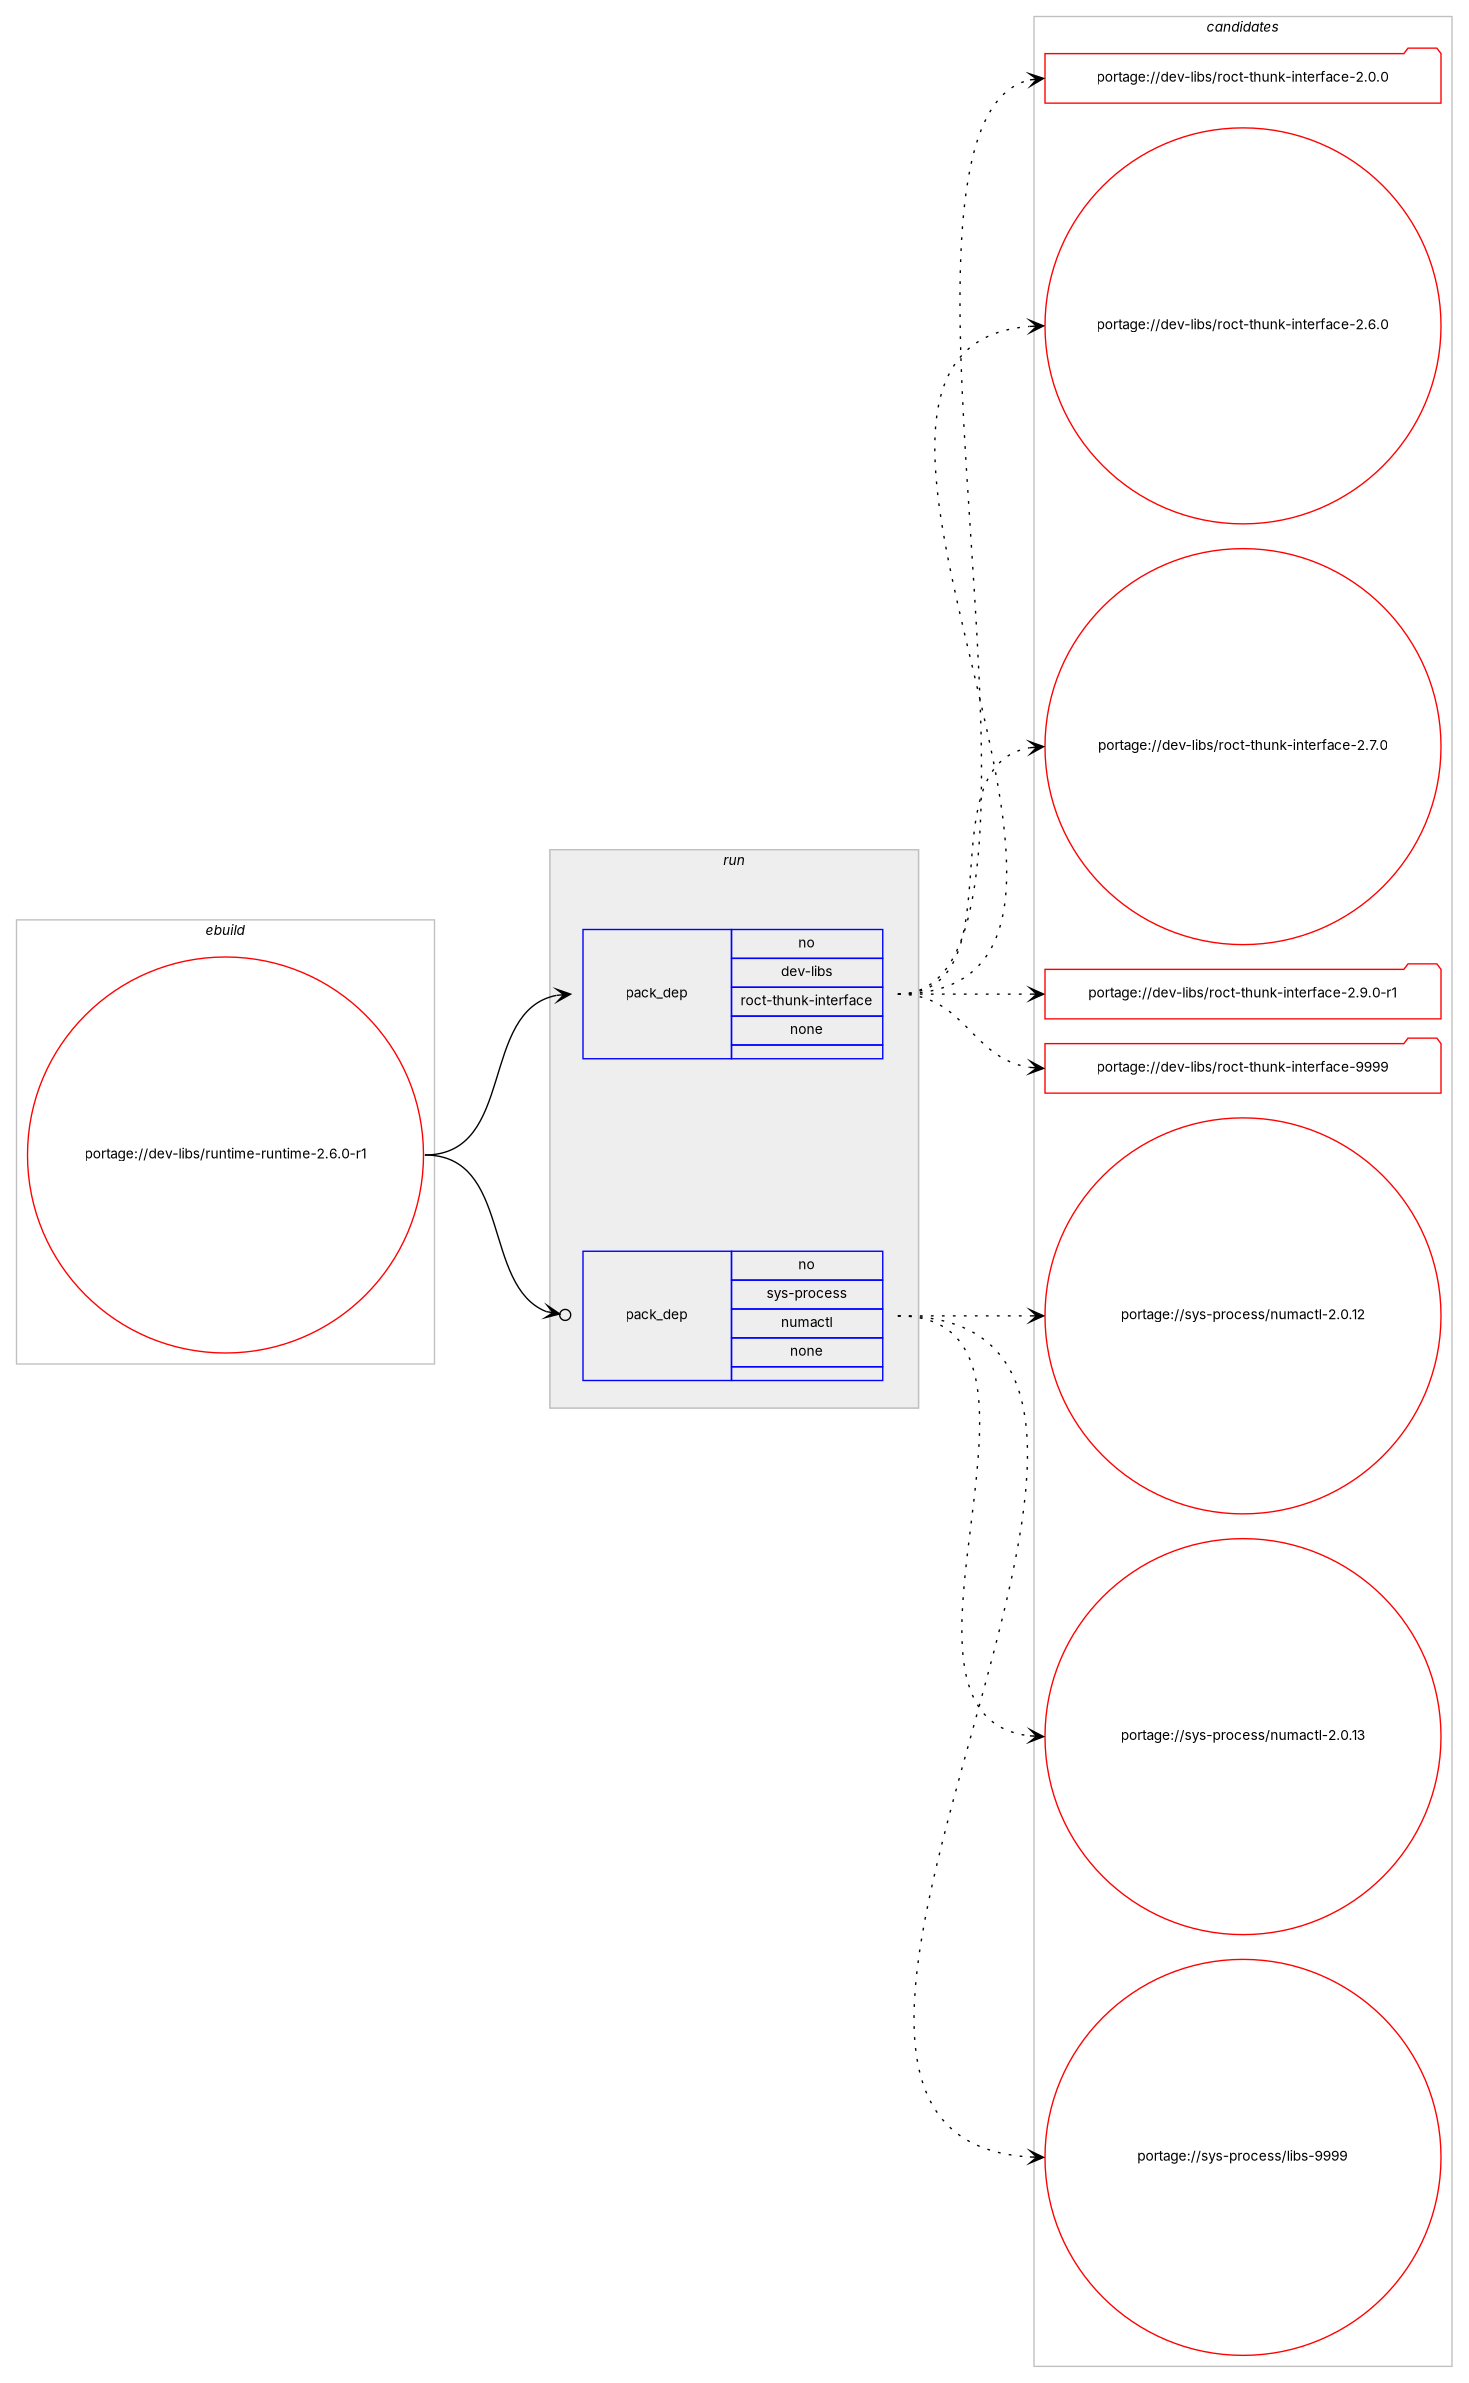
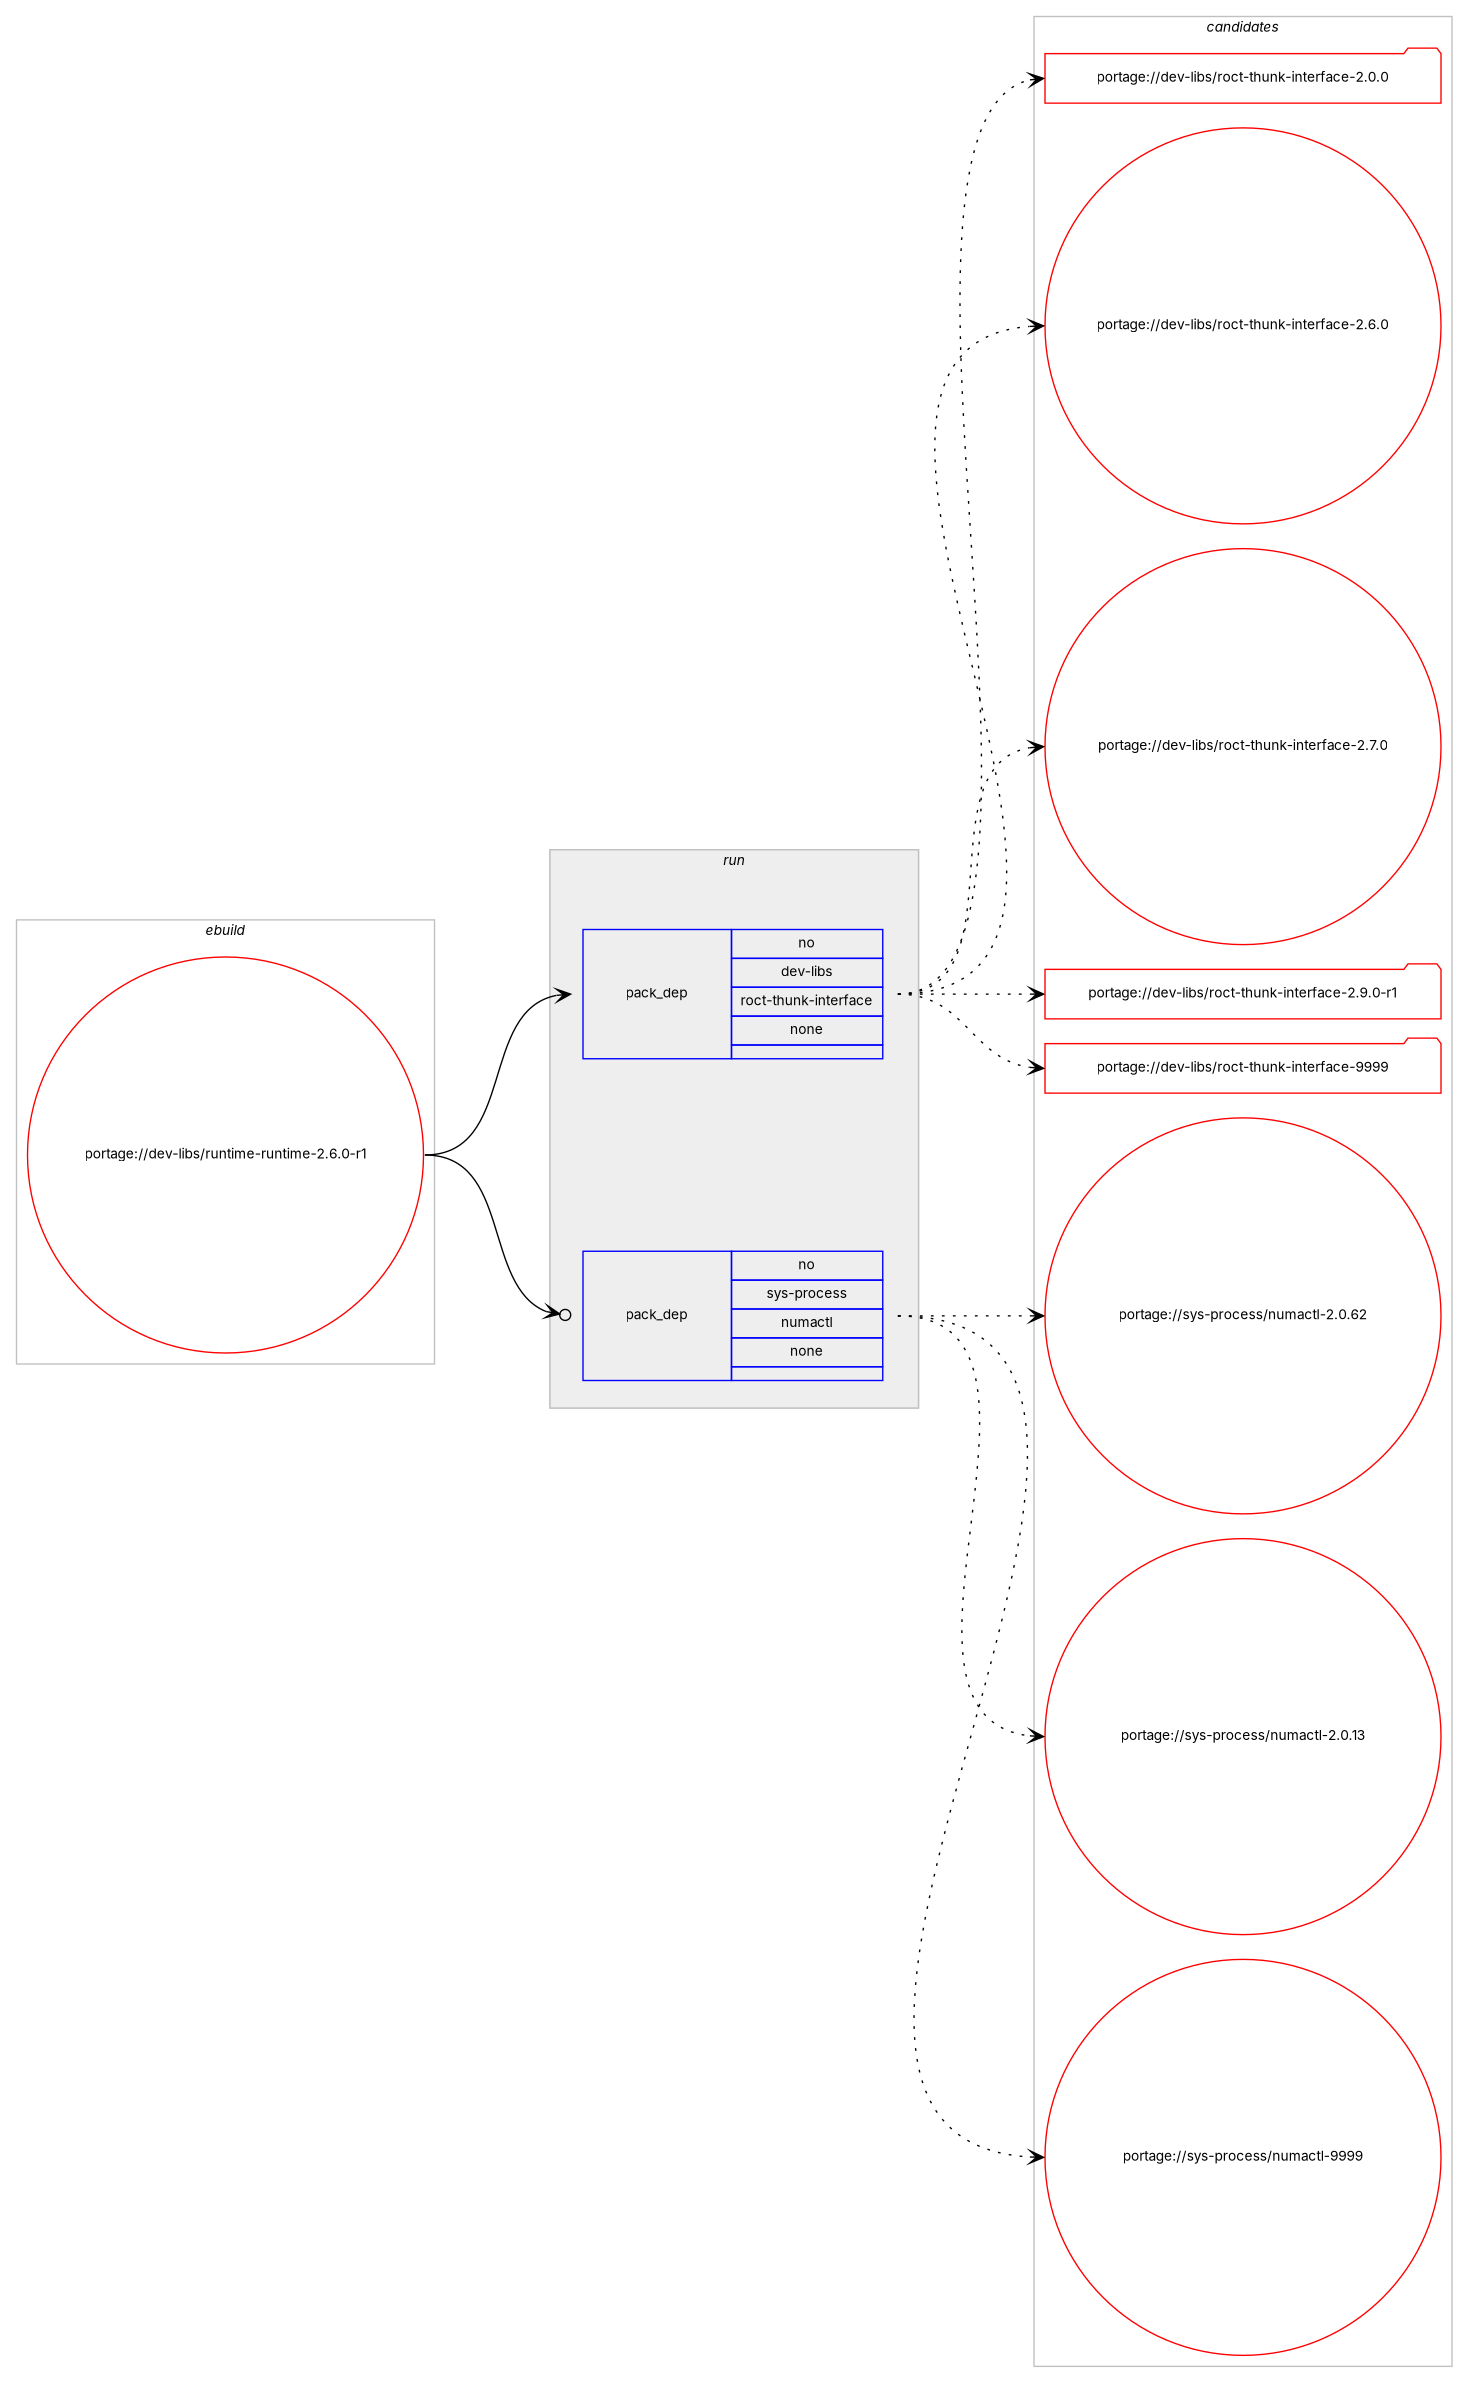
(1243, 1316) -> (1243, 1316)
(1243, 2157) -> (1243, 2157)
